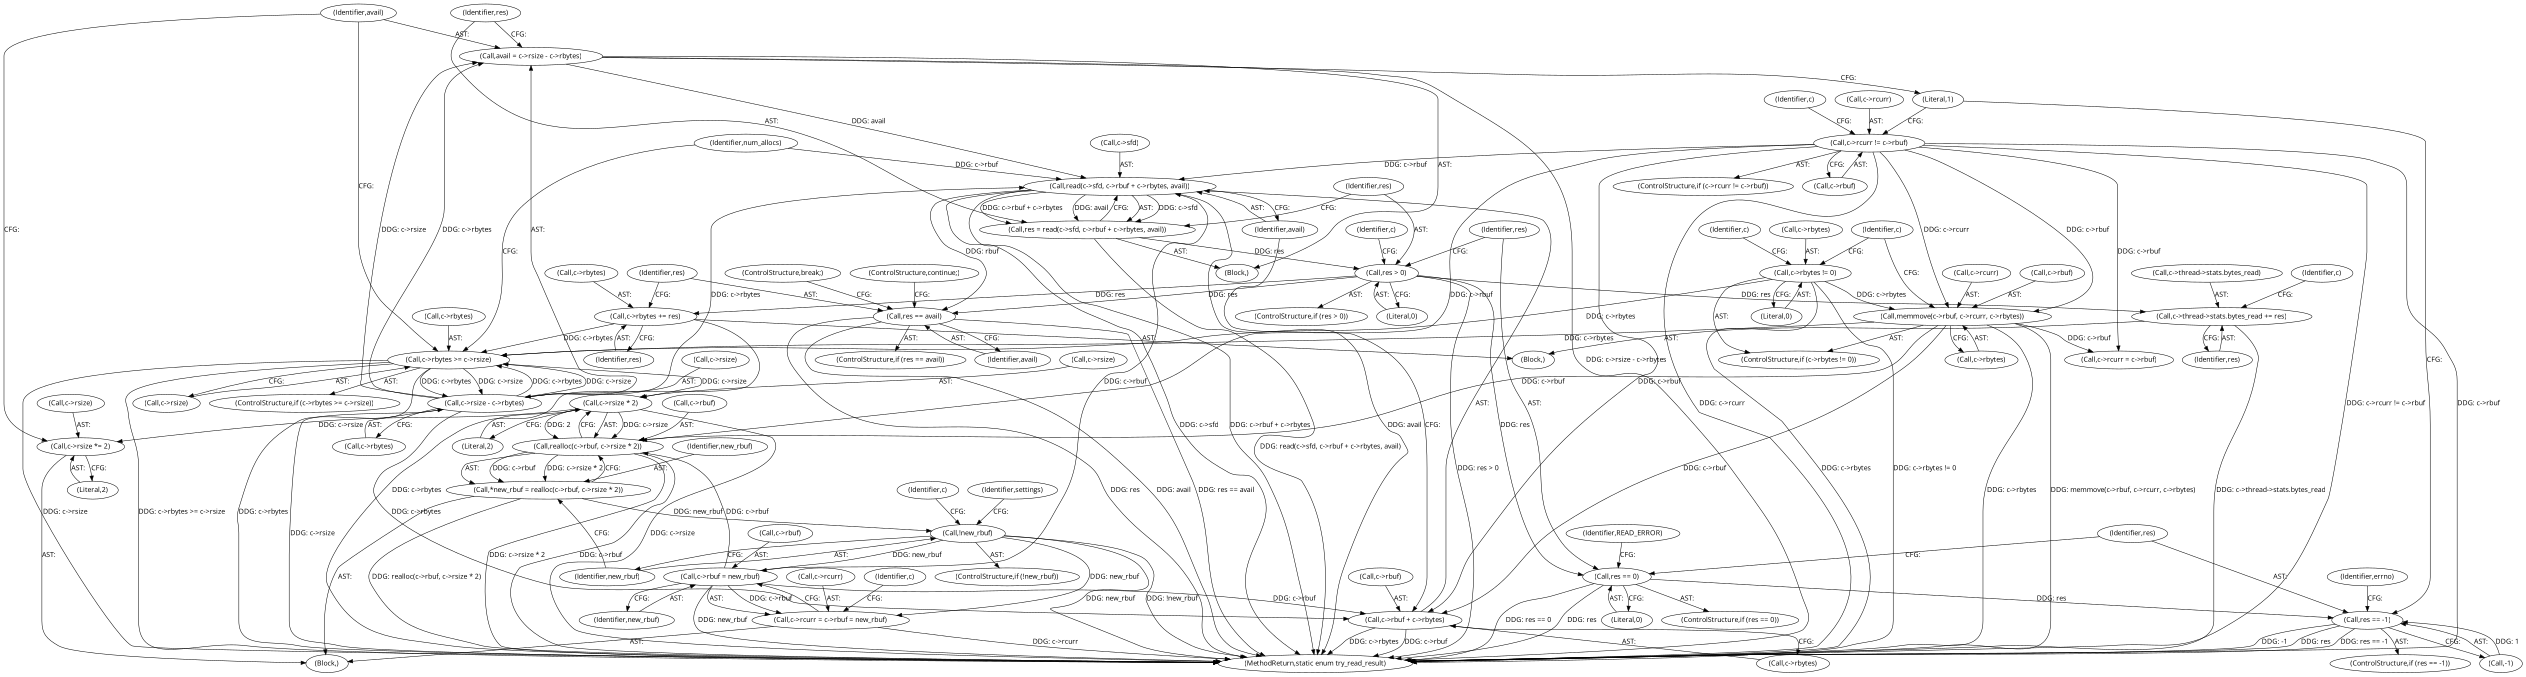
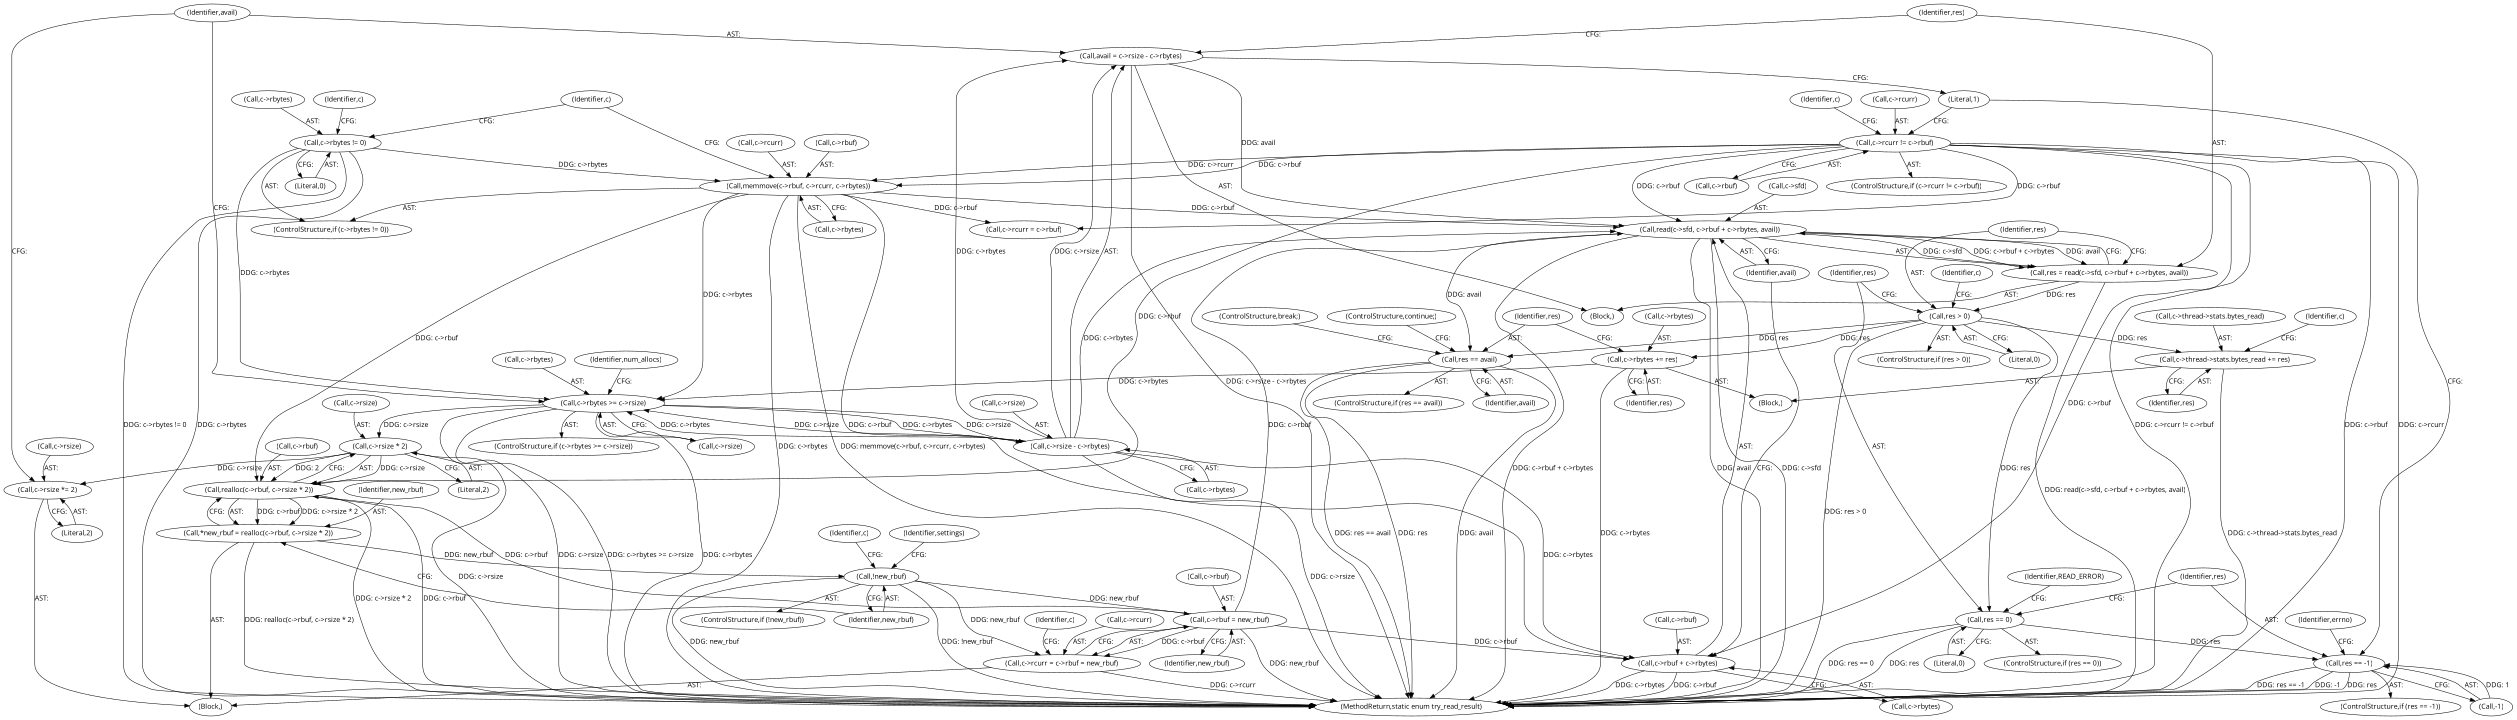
(922, 164) -> (1243, 214)
(983, 252) -> (1465, 295)
